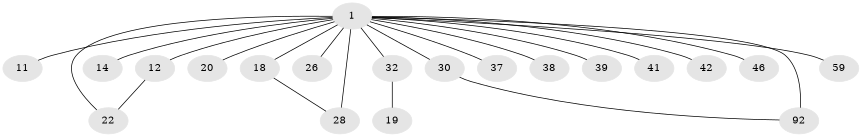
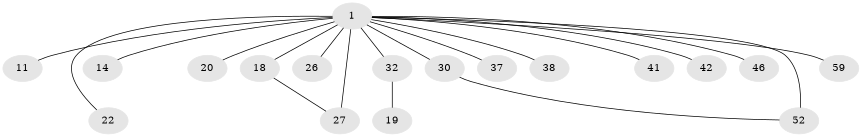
(155, 68) -> none
(602, 68) -> none
(340, 121) -> (340, 121)
(799, 121) -> (799, 121)
